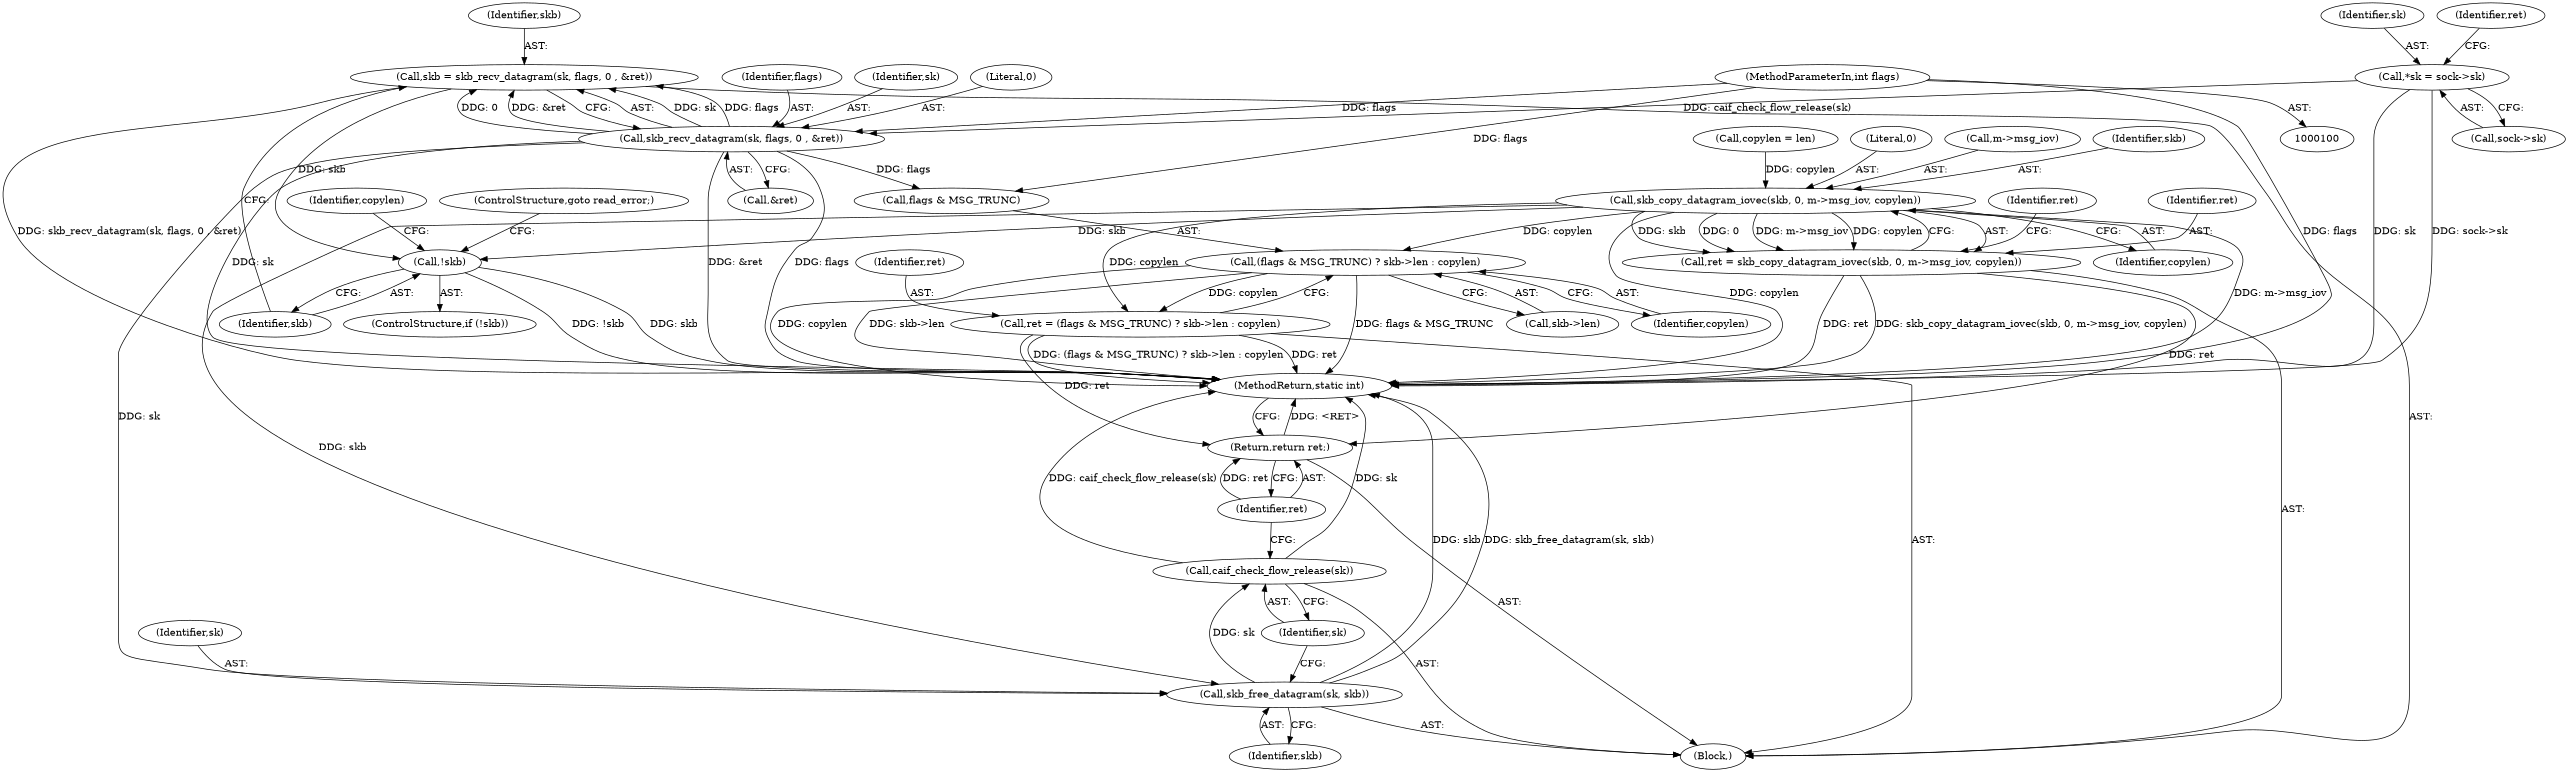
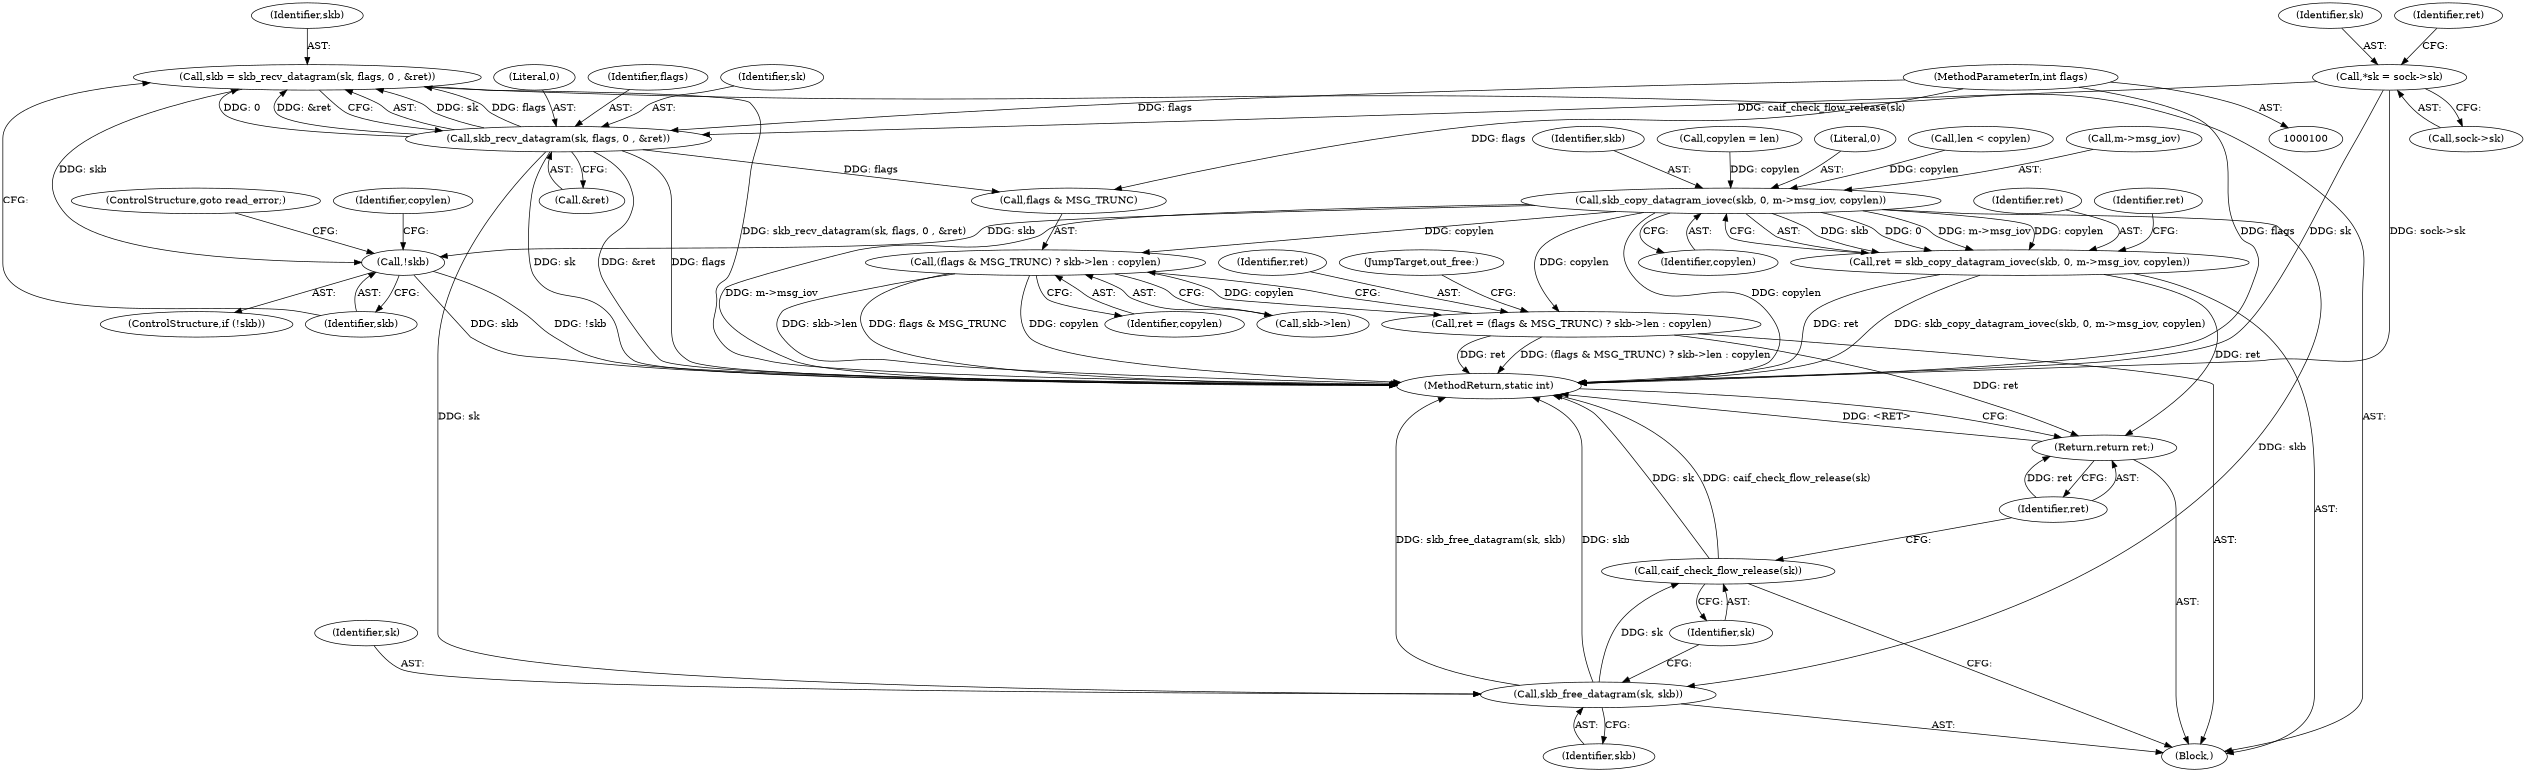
none -> (1981, 139)
none -> (1422, 263)
(1429, 664) -> (1981, 664)
